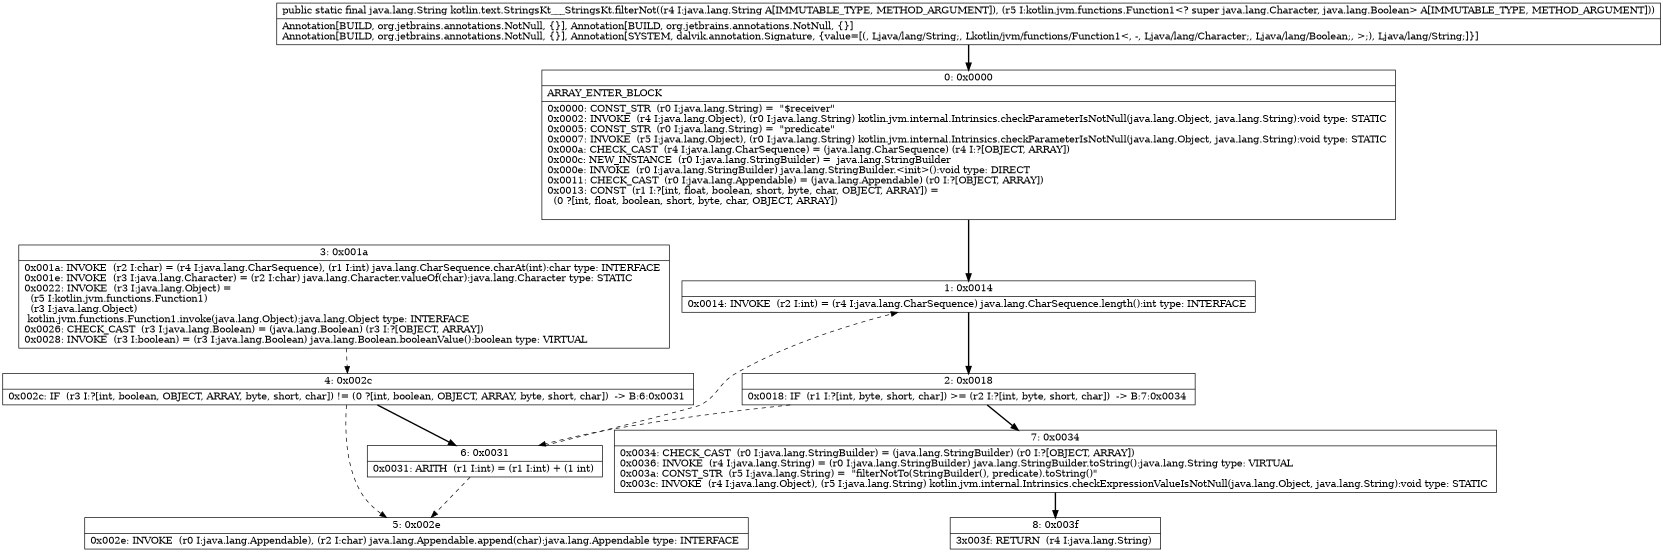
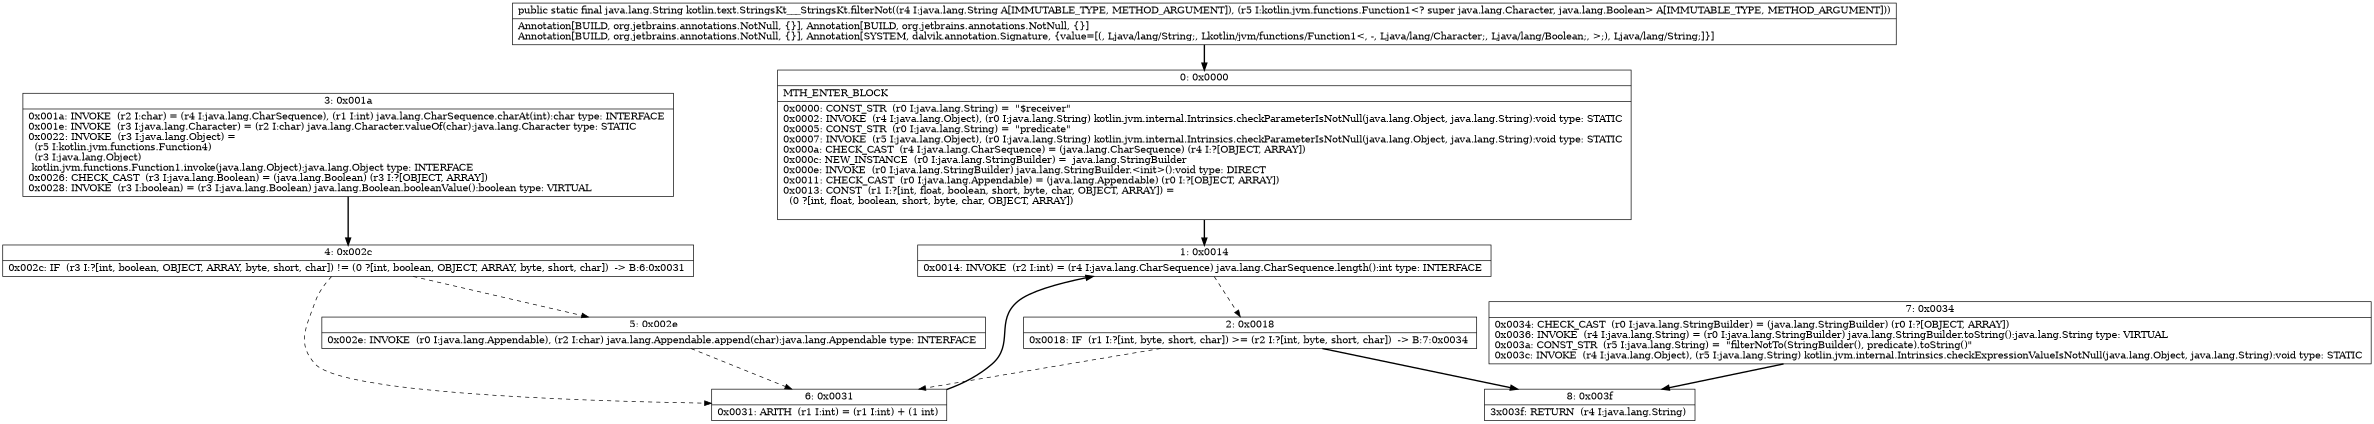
(605, 93) -> (836, 93)
(116, 299) -> (120, 147)
(969, 339) -> (1225, 294)
(347, 357) -> (348, 217)
(720, 387) -> (1006, 322)
(1000, 415) -> (1416, 368)
(413, 424) -> (459, 393)
(453, 495) -> (738, 368)
